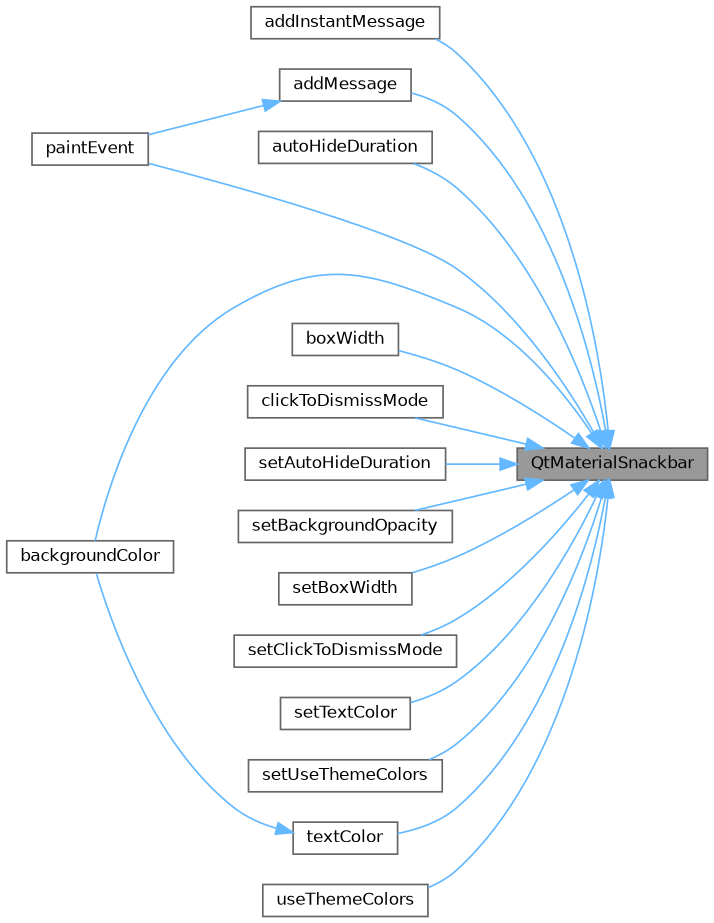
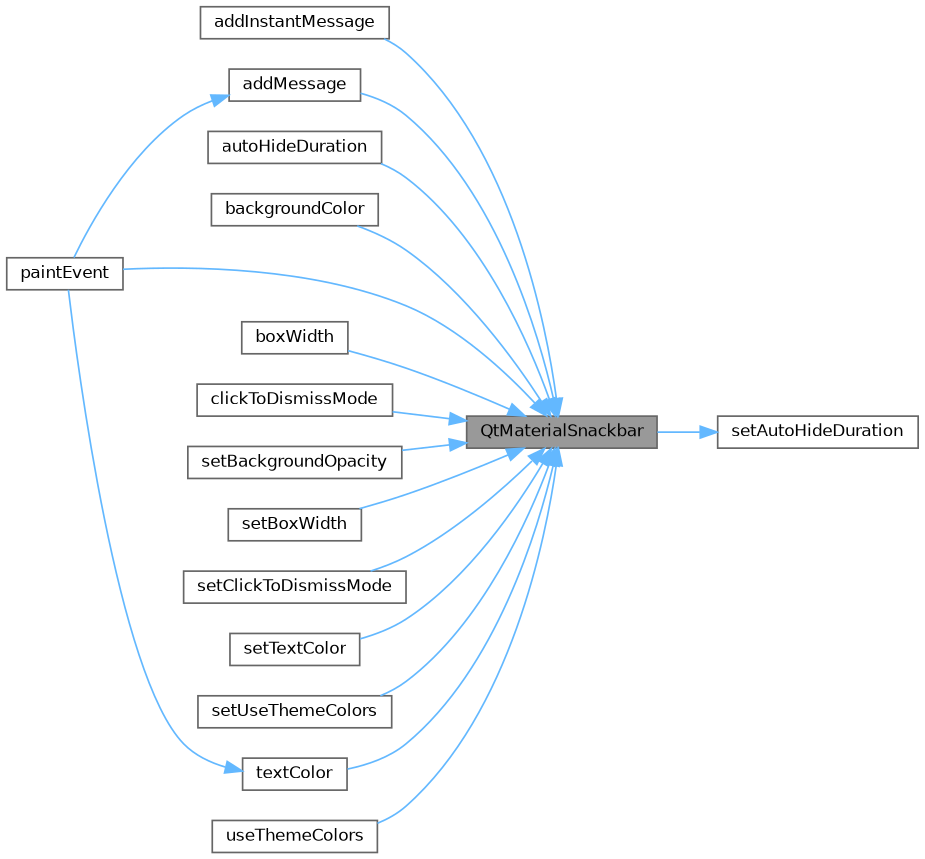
(473, 464) -> (679, 432)
(160, 721) -> (111, 547)
